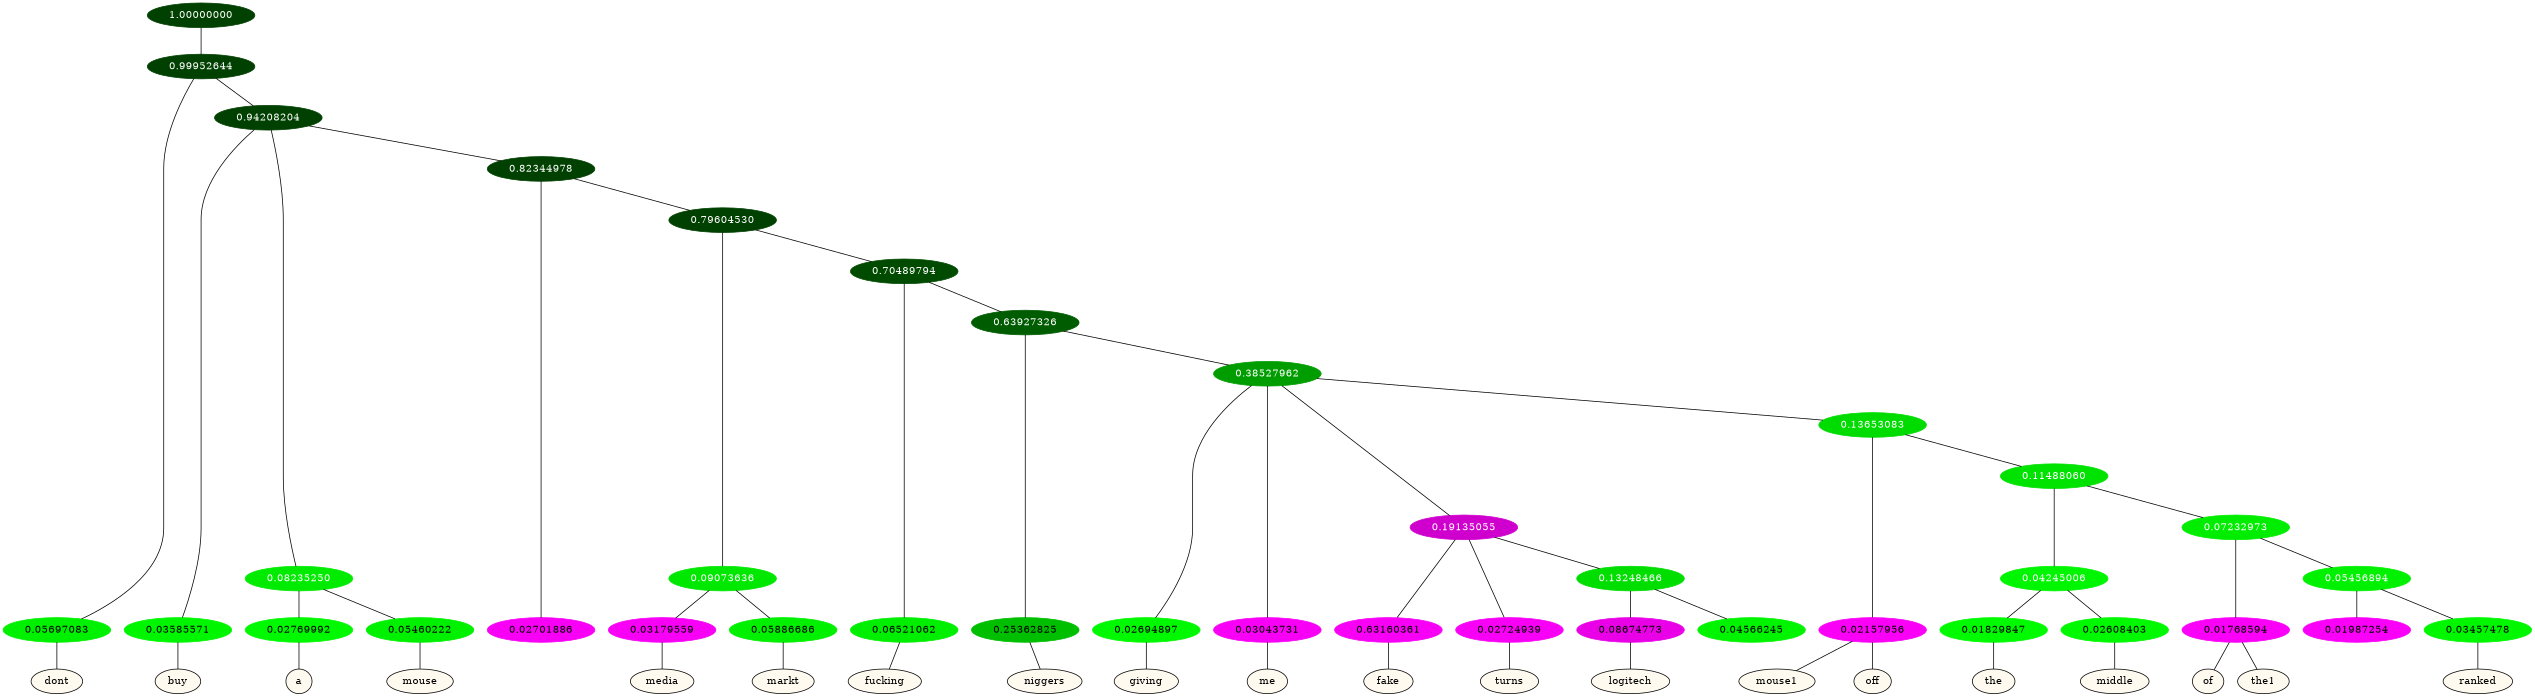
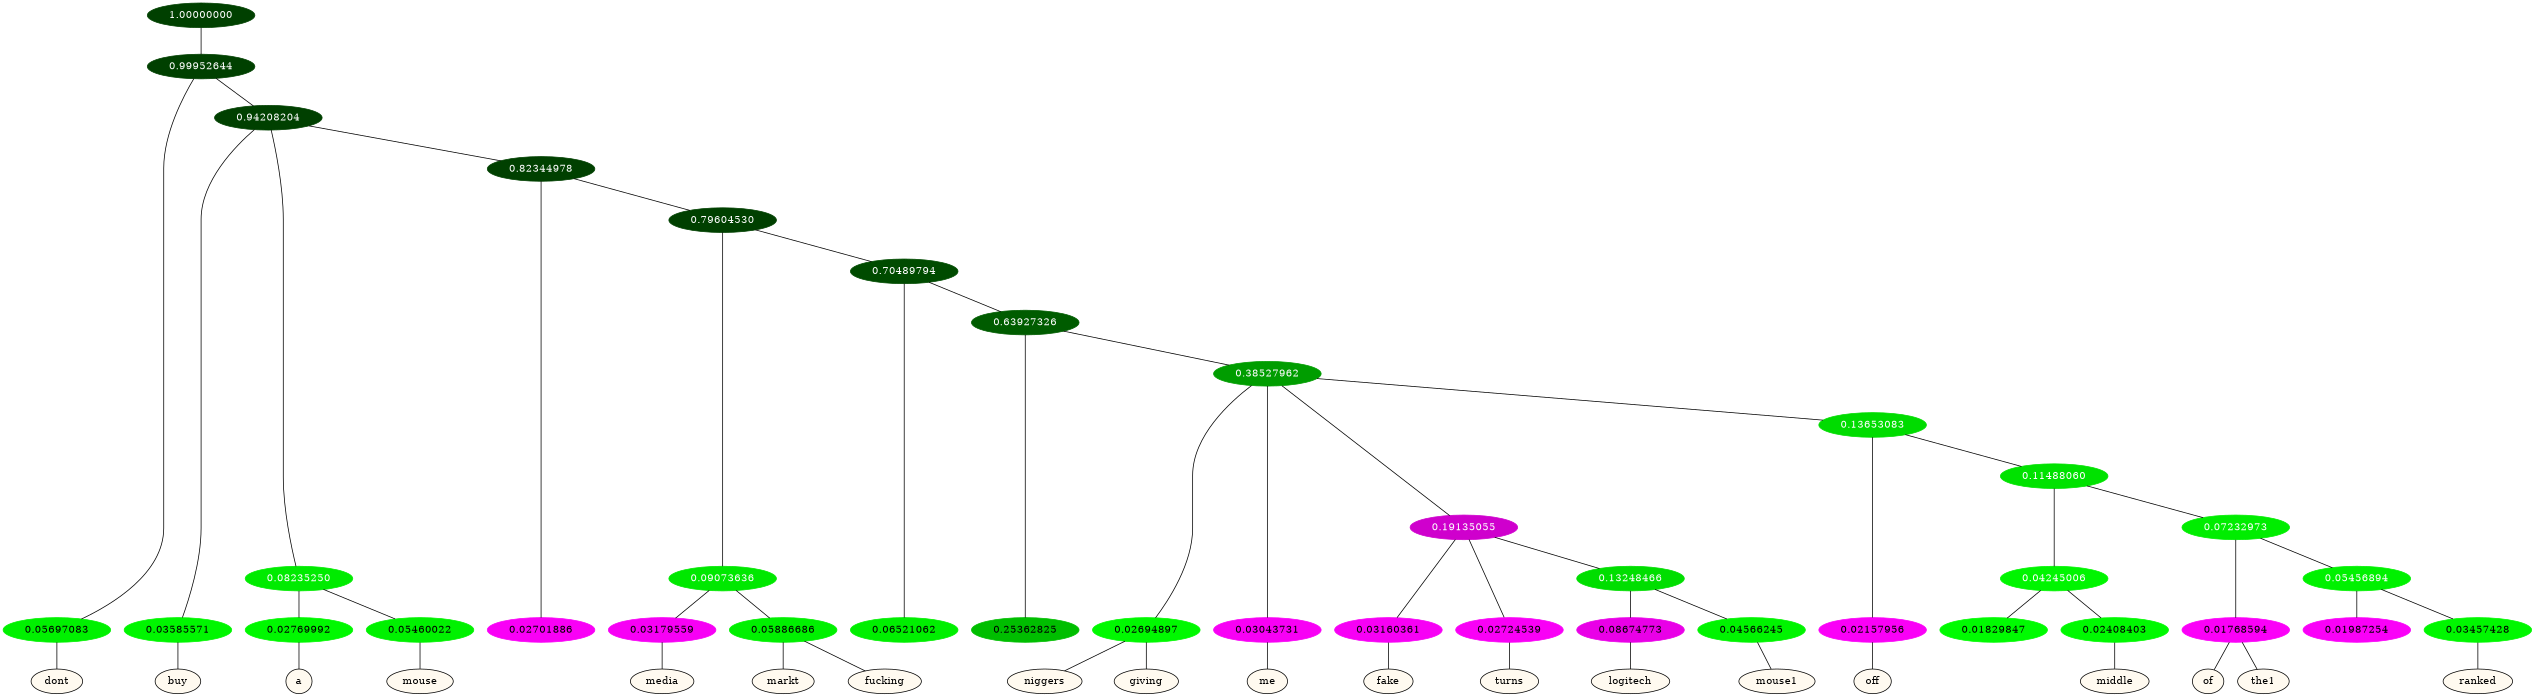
(420, 630) -> (420, 630)
(1388, 630) -> (1388, 630)
(1509, 630) -> (1509, 630)
(2115, 630) -> (2115, 630)
(2478, 630) -> (2478, 630)
(895, 656) -> (835, 656)
(1035, 656) -> (1095, 656)
(1824, 656) -> (1764, 656)
(1994, 681) -> none
